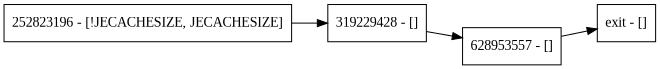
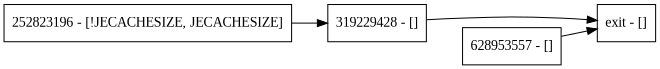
(439, 34) -> (507, 17)
